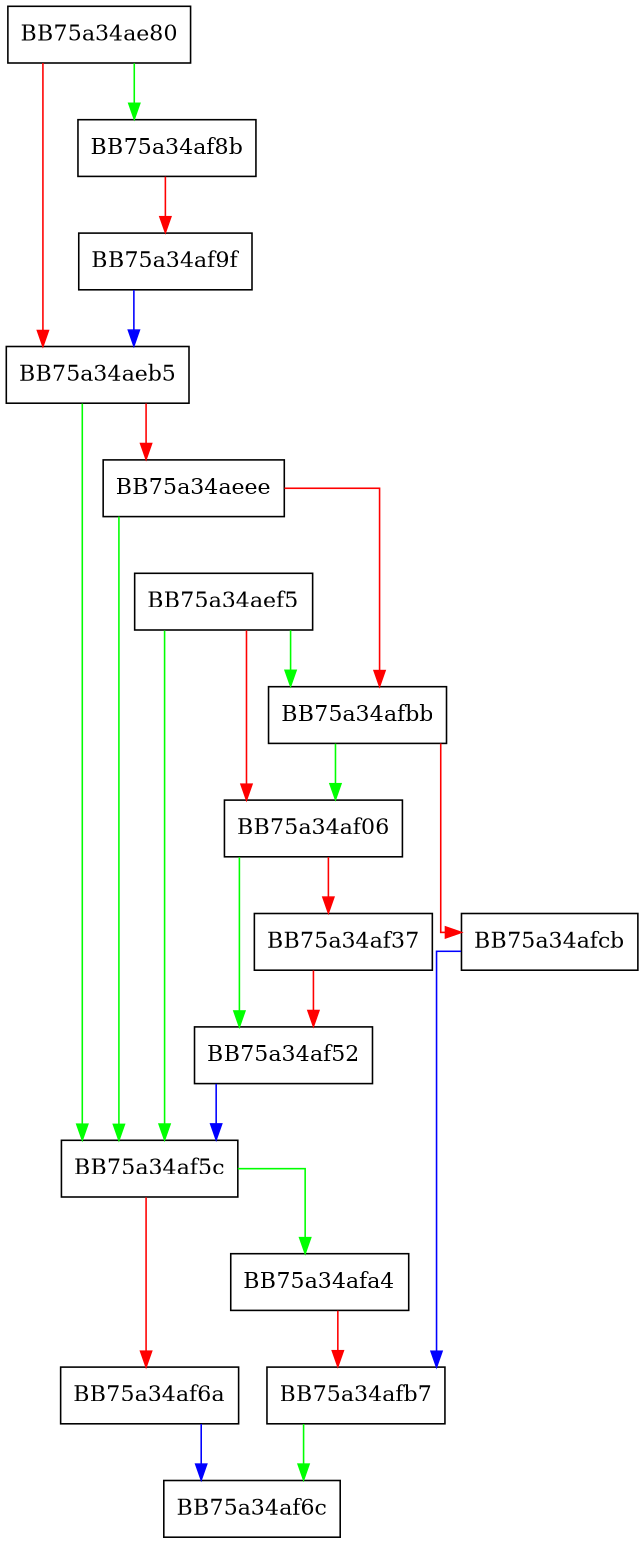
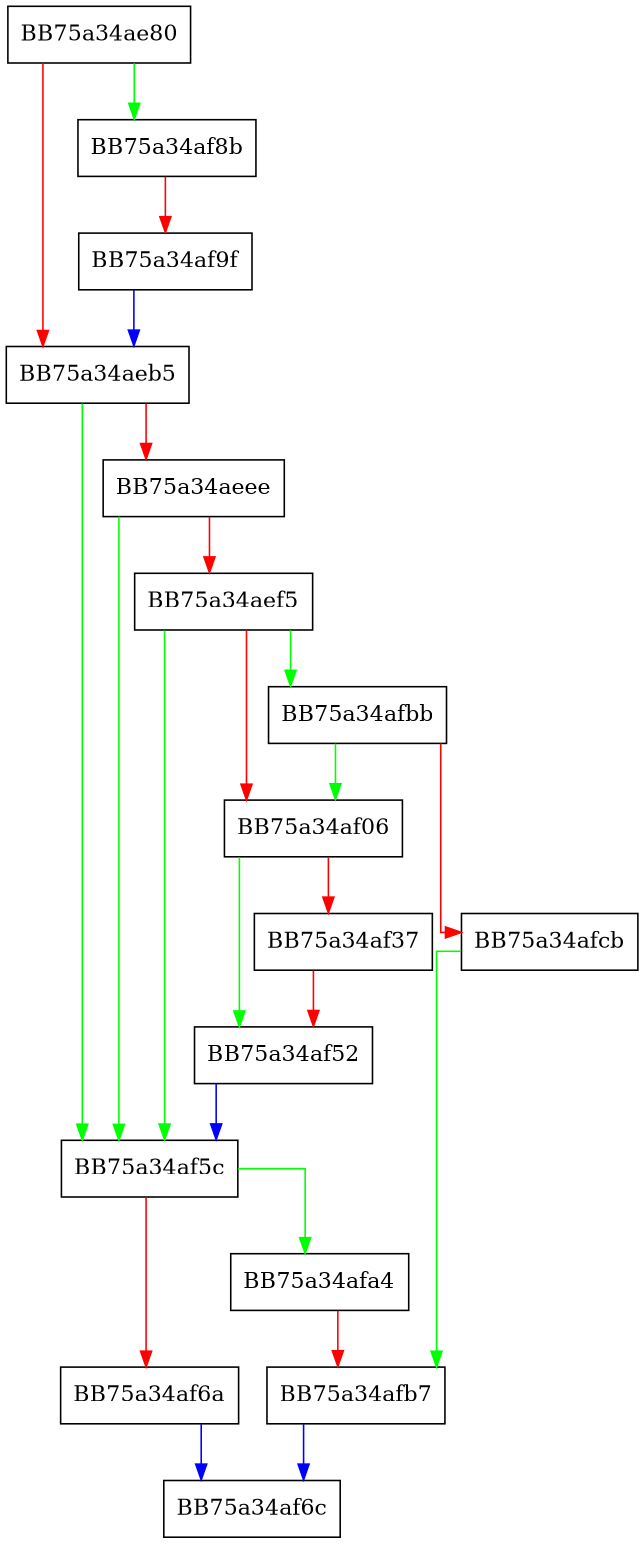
(380, 532) -> (209, 537)
(437, 1139) -> (437, 1139)
(304, 1444) -> (304, 1444)
